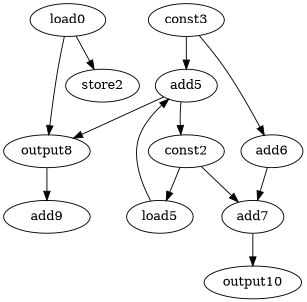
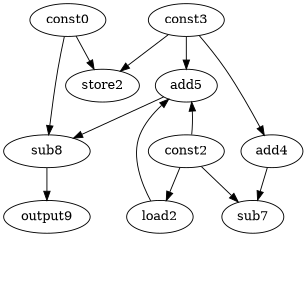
(68, 20) -> (68, 20)
none -> (148, 50)
(180, 114) -> (192, 123)
(47, 151) -> (47, 151)
(272, 151) -> (272, 151)
(47, 217) -> (47, 217)
(160, 217) -> (160, 217)
(253, 217) -> (253, 217)
(253, 282) -> none
